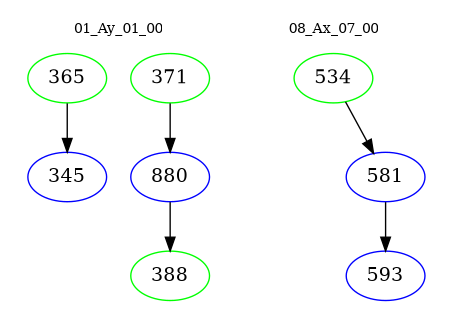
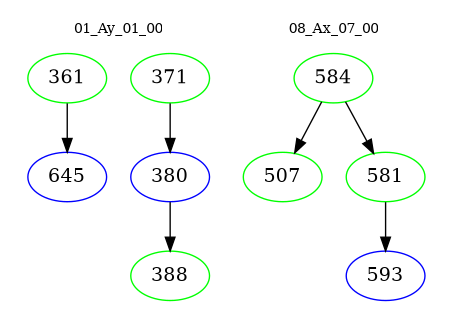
(67, 78) -> (67, 78)
(333, 78) -> (333, 78)
(67, 177) -> (67, 177)
(170, 177) -> (170, 177)
none -> (283, 177)
(386, 177) -> (386, 177)
